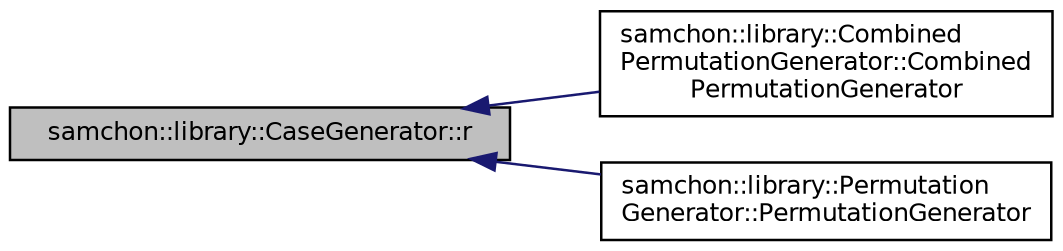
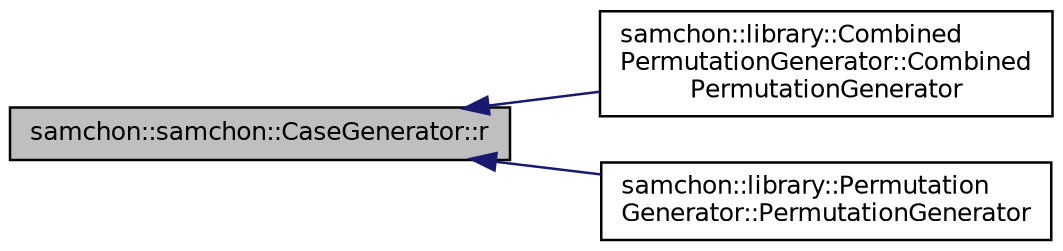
(260, 134) -> (260, 134)
